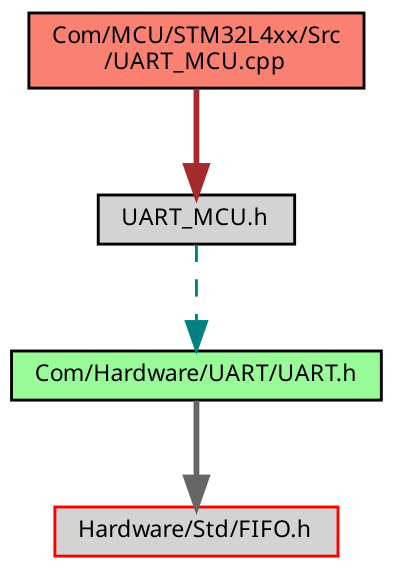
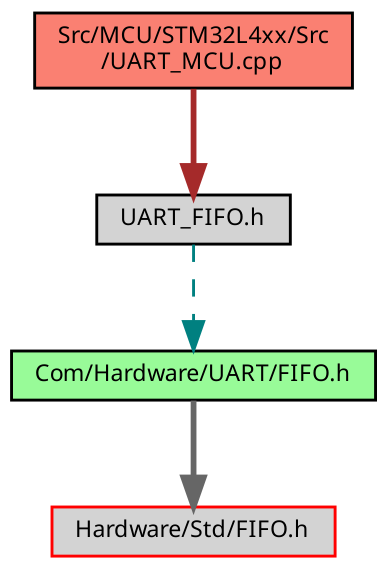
(196, 51) -> (194, 51)
(196, 220) -> (194, 220)
(196, 376) -> (194, 376)
